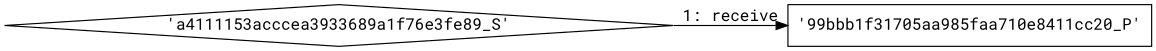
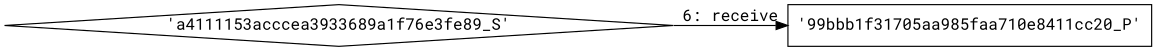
(731, 17) -> (731, 17)
